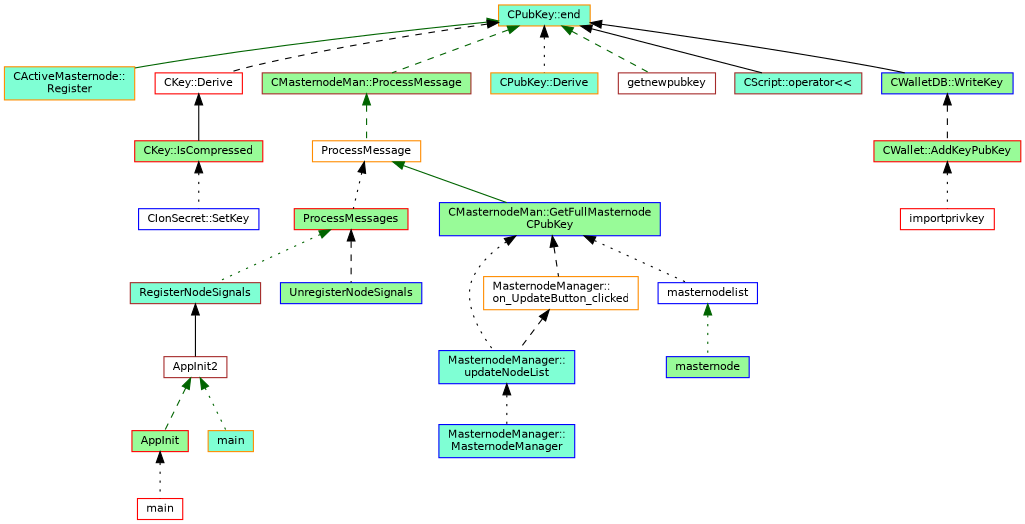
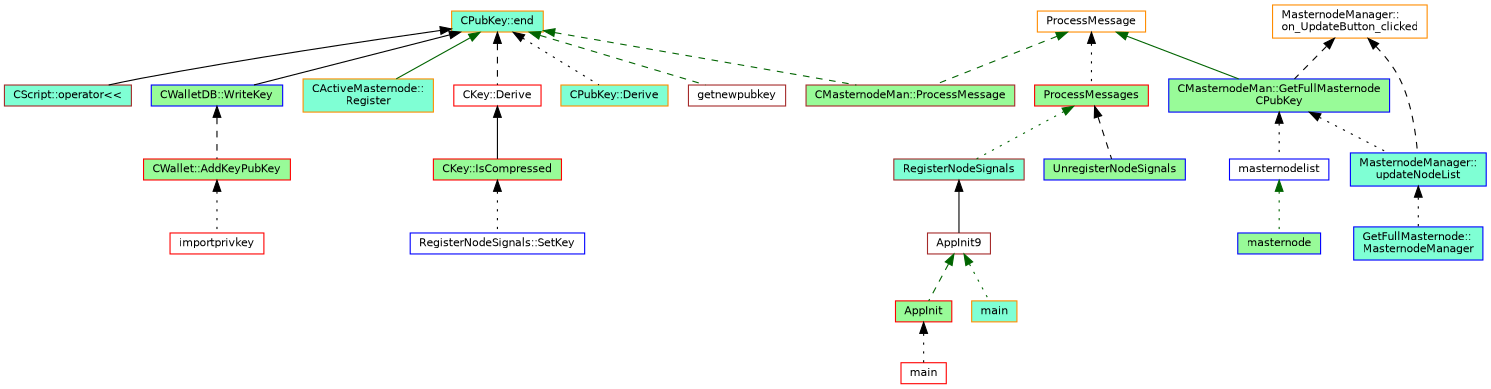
(367, 123) -> (996, 61)
(199, 219) -> (497, 243)
(556, 262) -> (1311, 63)
(195, 367) -> (959, 243)
(507, 441) -> (1418, 243)
